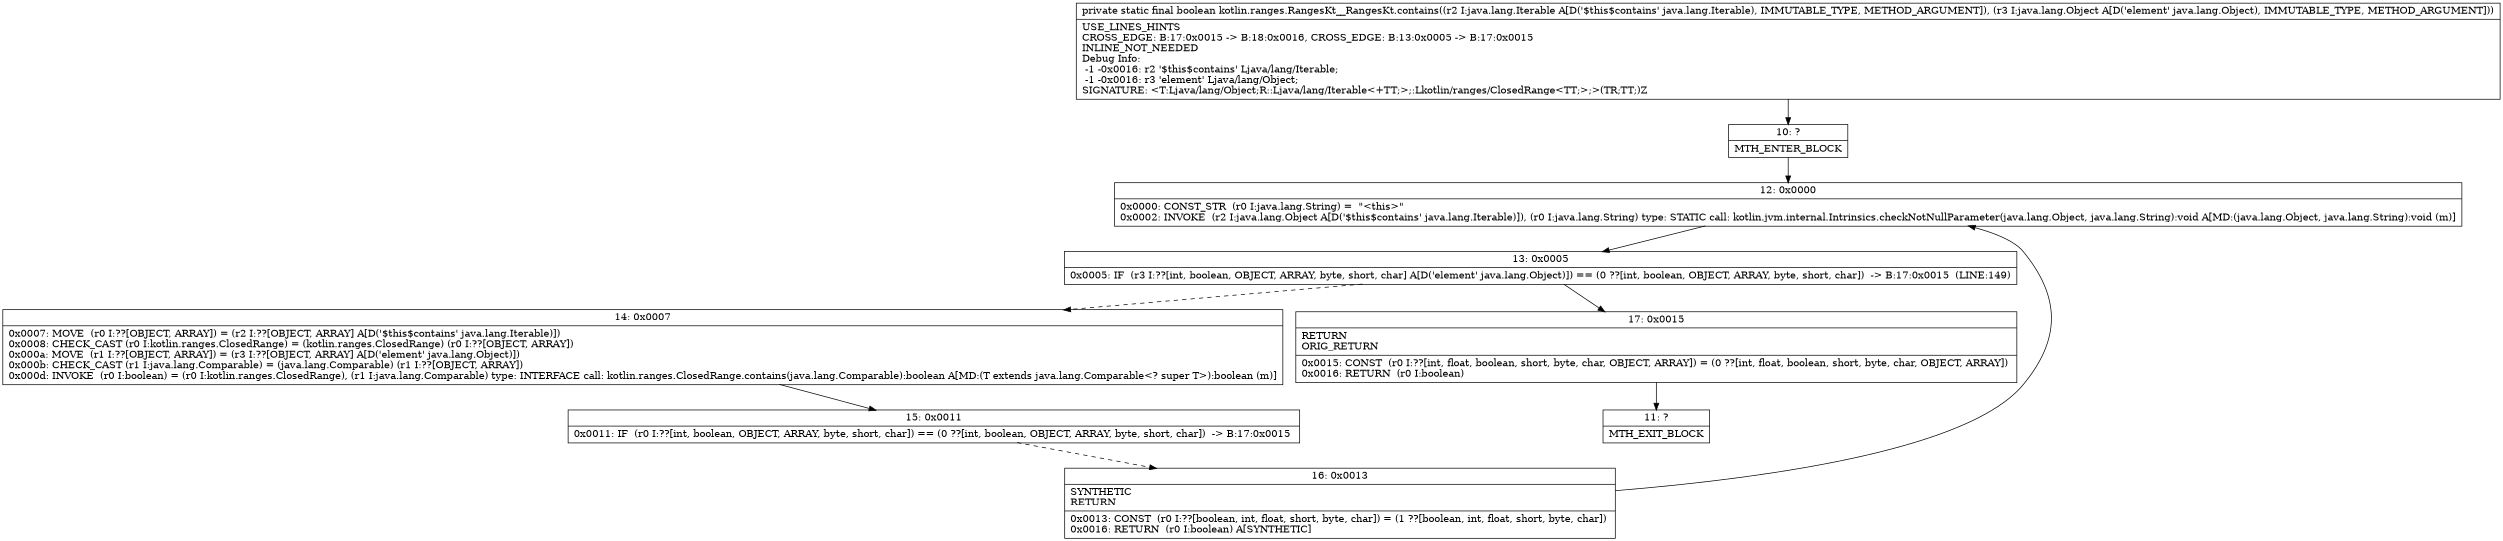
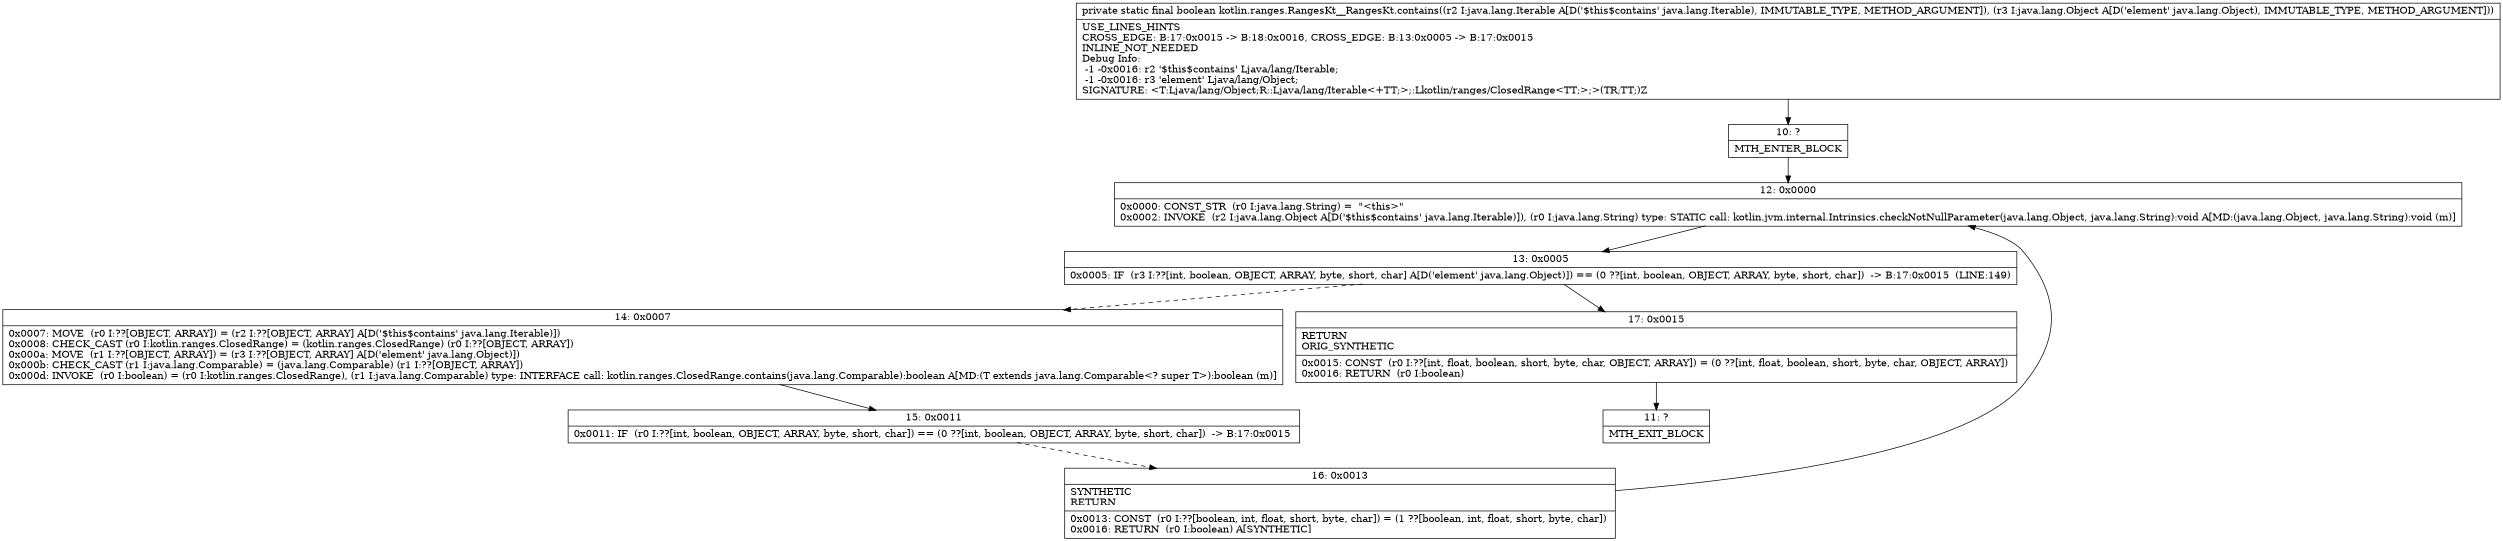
(1340, 346) -> (1348, 346)
